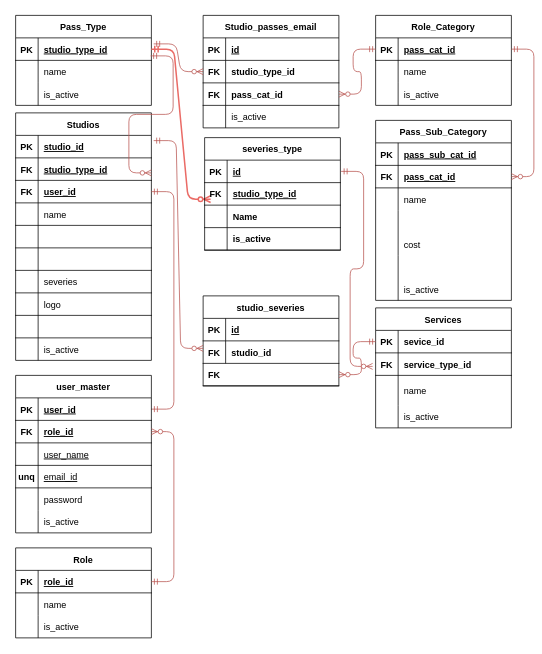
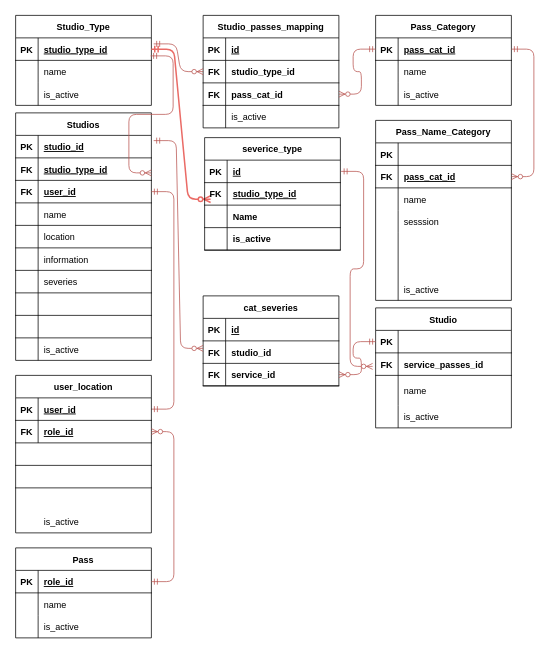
(83, 27) -> (83, 27)
(270, 27) -> (270, 27)
(443, 27) -> (443, 27)
(443, 132) -> (443, 132)
(272, 149) -> (272, 149)
(455, 154) -> none
none -> (455, 222)
none -> (95, 237)
(455, 244) -> none
none -> (95, 259)
(95, 304) -> none
(270, 308) -> (270, 308)
(443, 320) -> (443, 320)
(455, 342) -> none
(439, 365) -> (444, 365)
none -> (282, 375)
(83, 387) -> (83, 387)
(95, 454) -> none
(27, 477) -> none
(95, 477) -> none
(95, 499) -> none
(83, 560) -> (83, 560)
